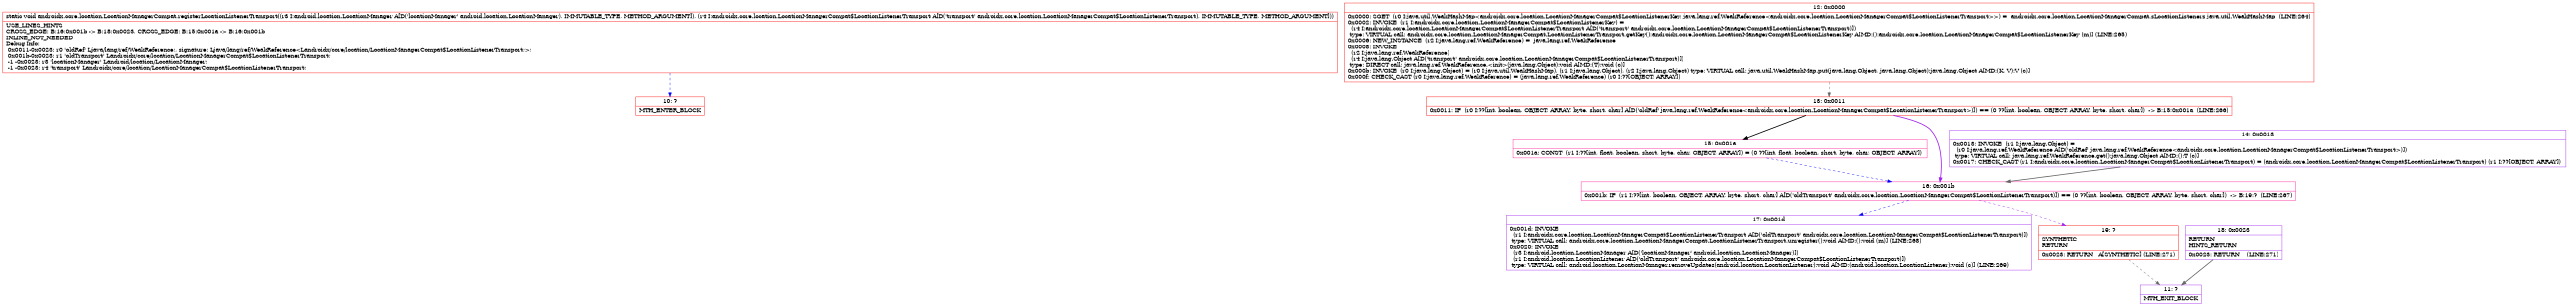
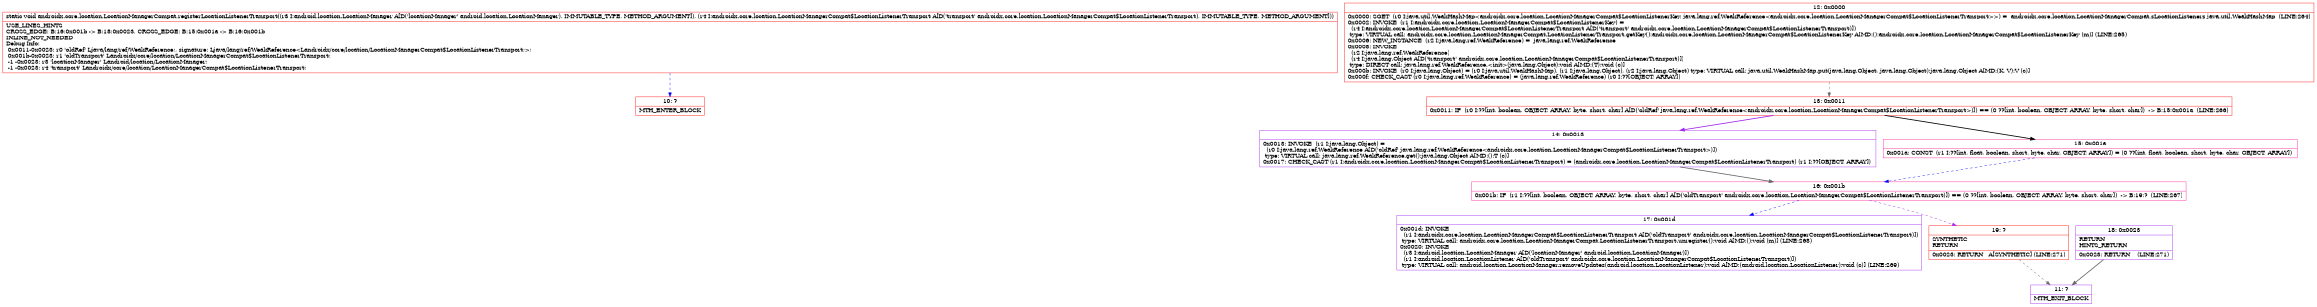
(1933, 134) -> (1729, 123)
